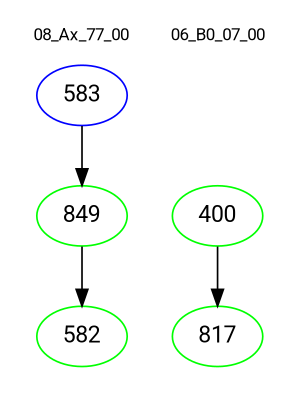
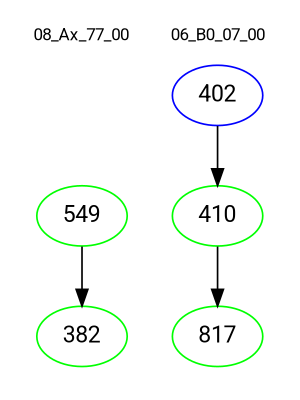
(82, 95) -> none
none -> (218, 95)
(82, 216) -> (82, 216)
(218, 216) -> (218, 216)
(82, 336) -> (82, 336)
